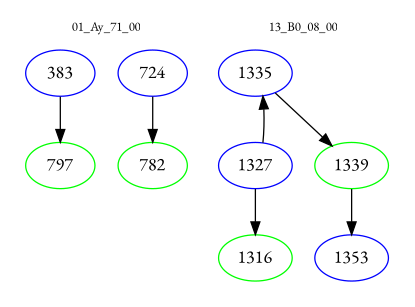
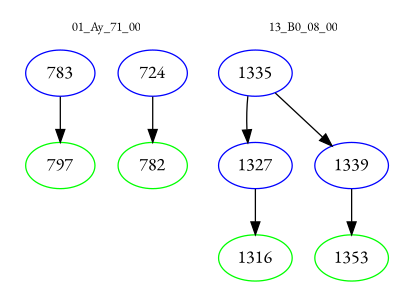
(60, 73) -> (60, 73)
(264, 126) -> (247, 113)
(352, 166) -> (352, 166)
(352, 258) -> (352, 258)
